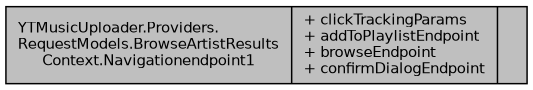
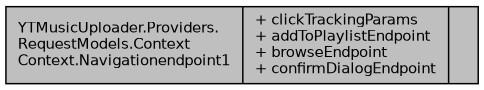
(149, 44) -> (104, 44)
